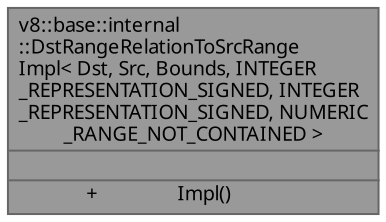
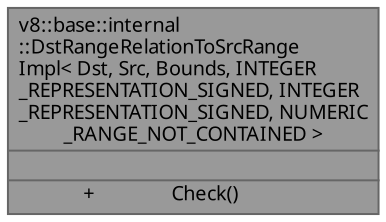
(205, 194) -> (205, 194)
